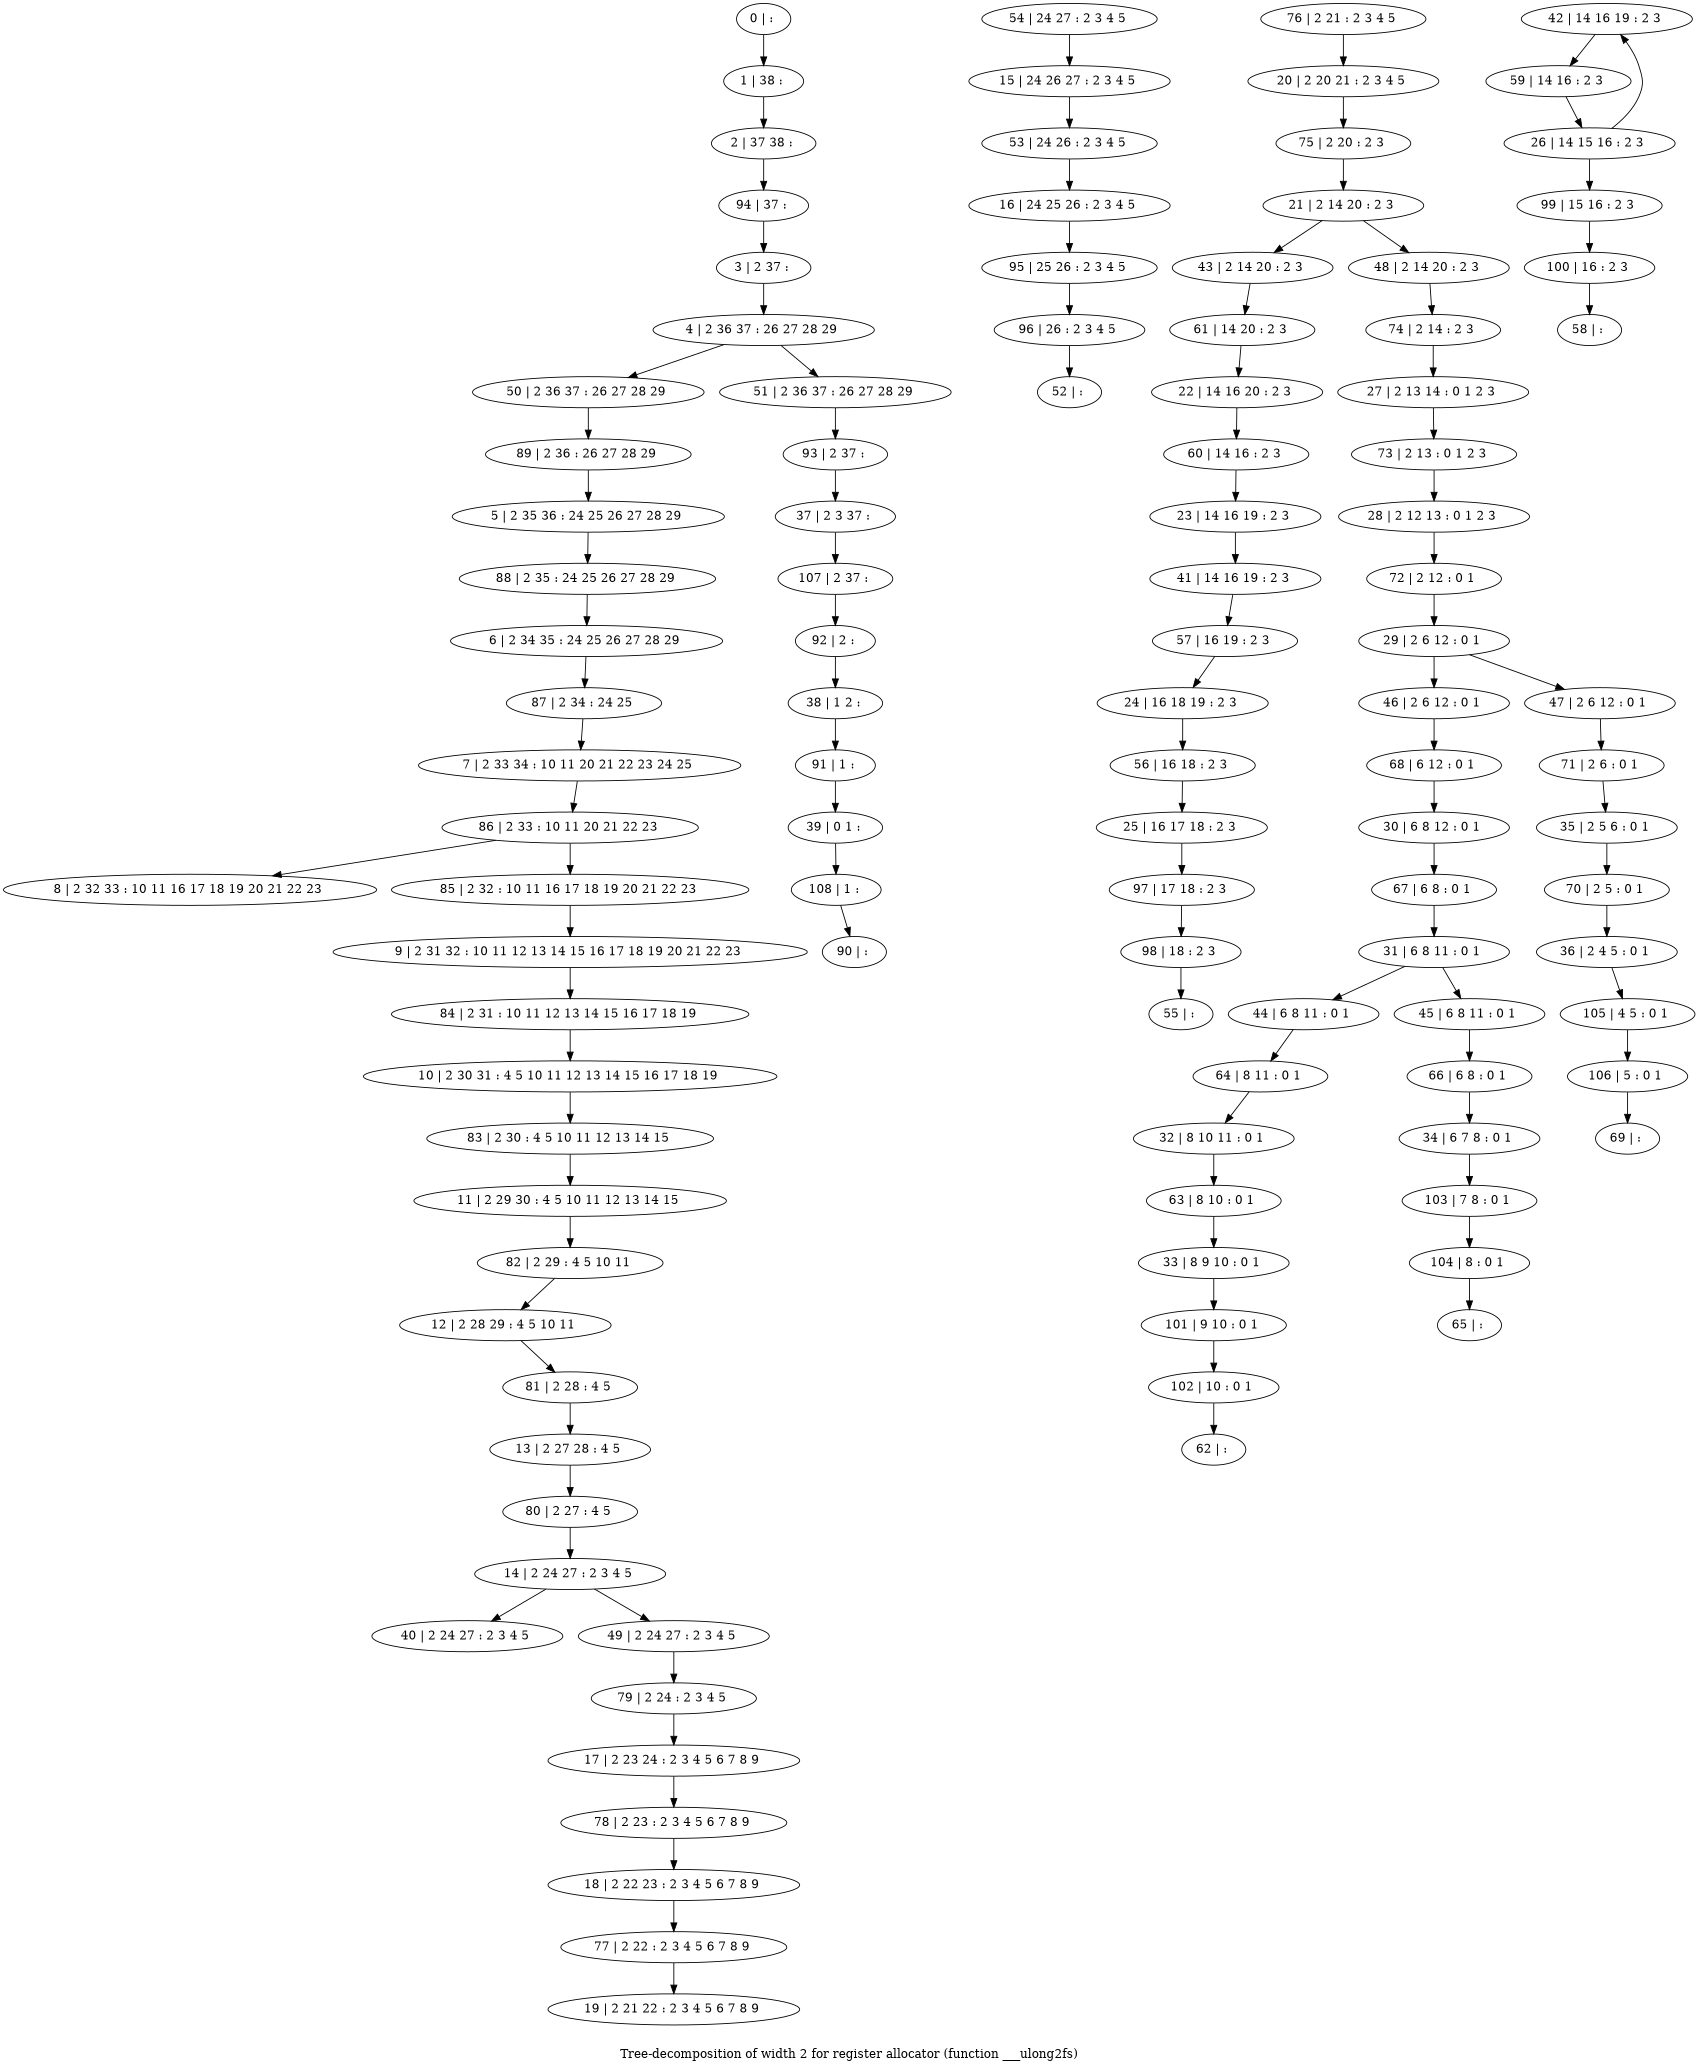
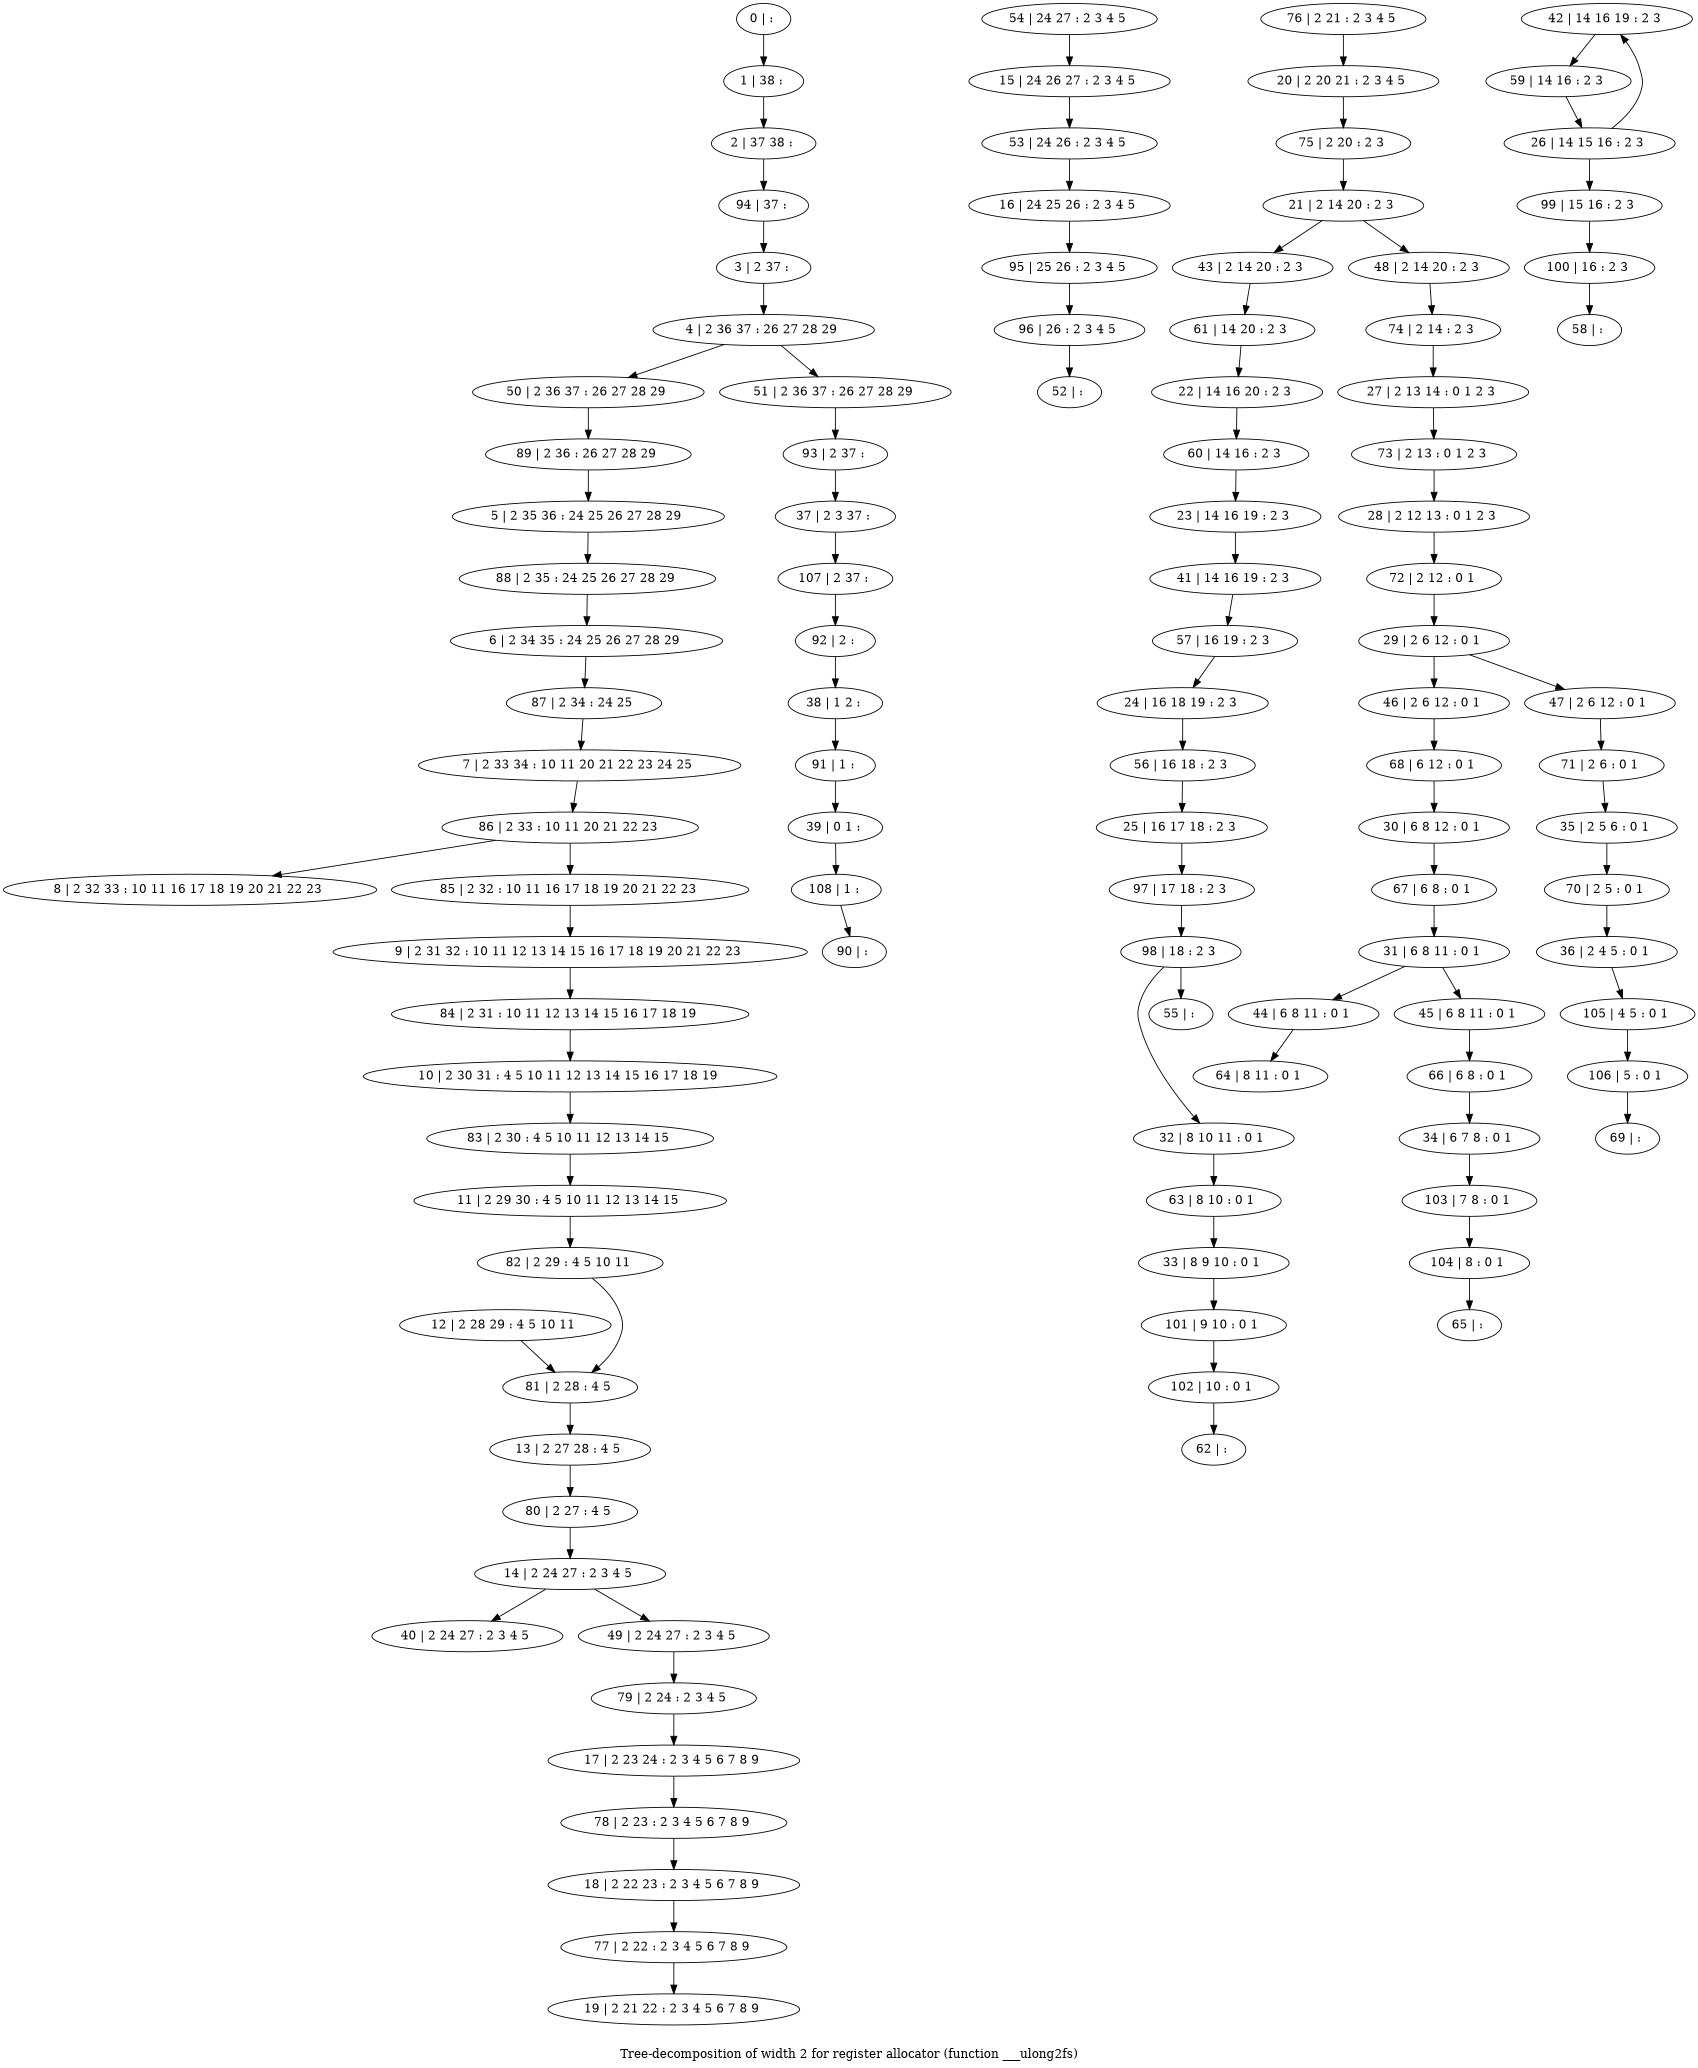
(1240, 1104) -> (1147, 1044)
(541, 1291) -> (622, 1321)
